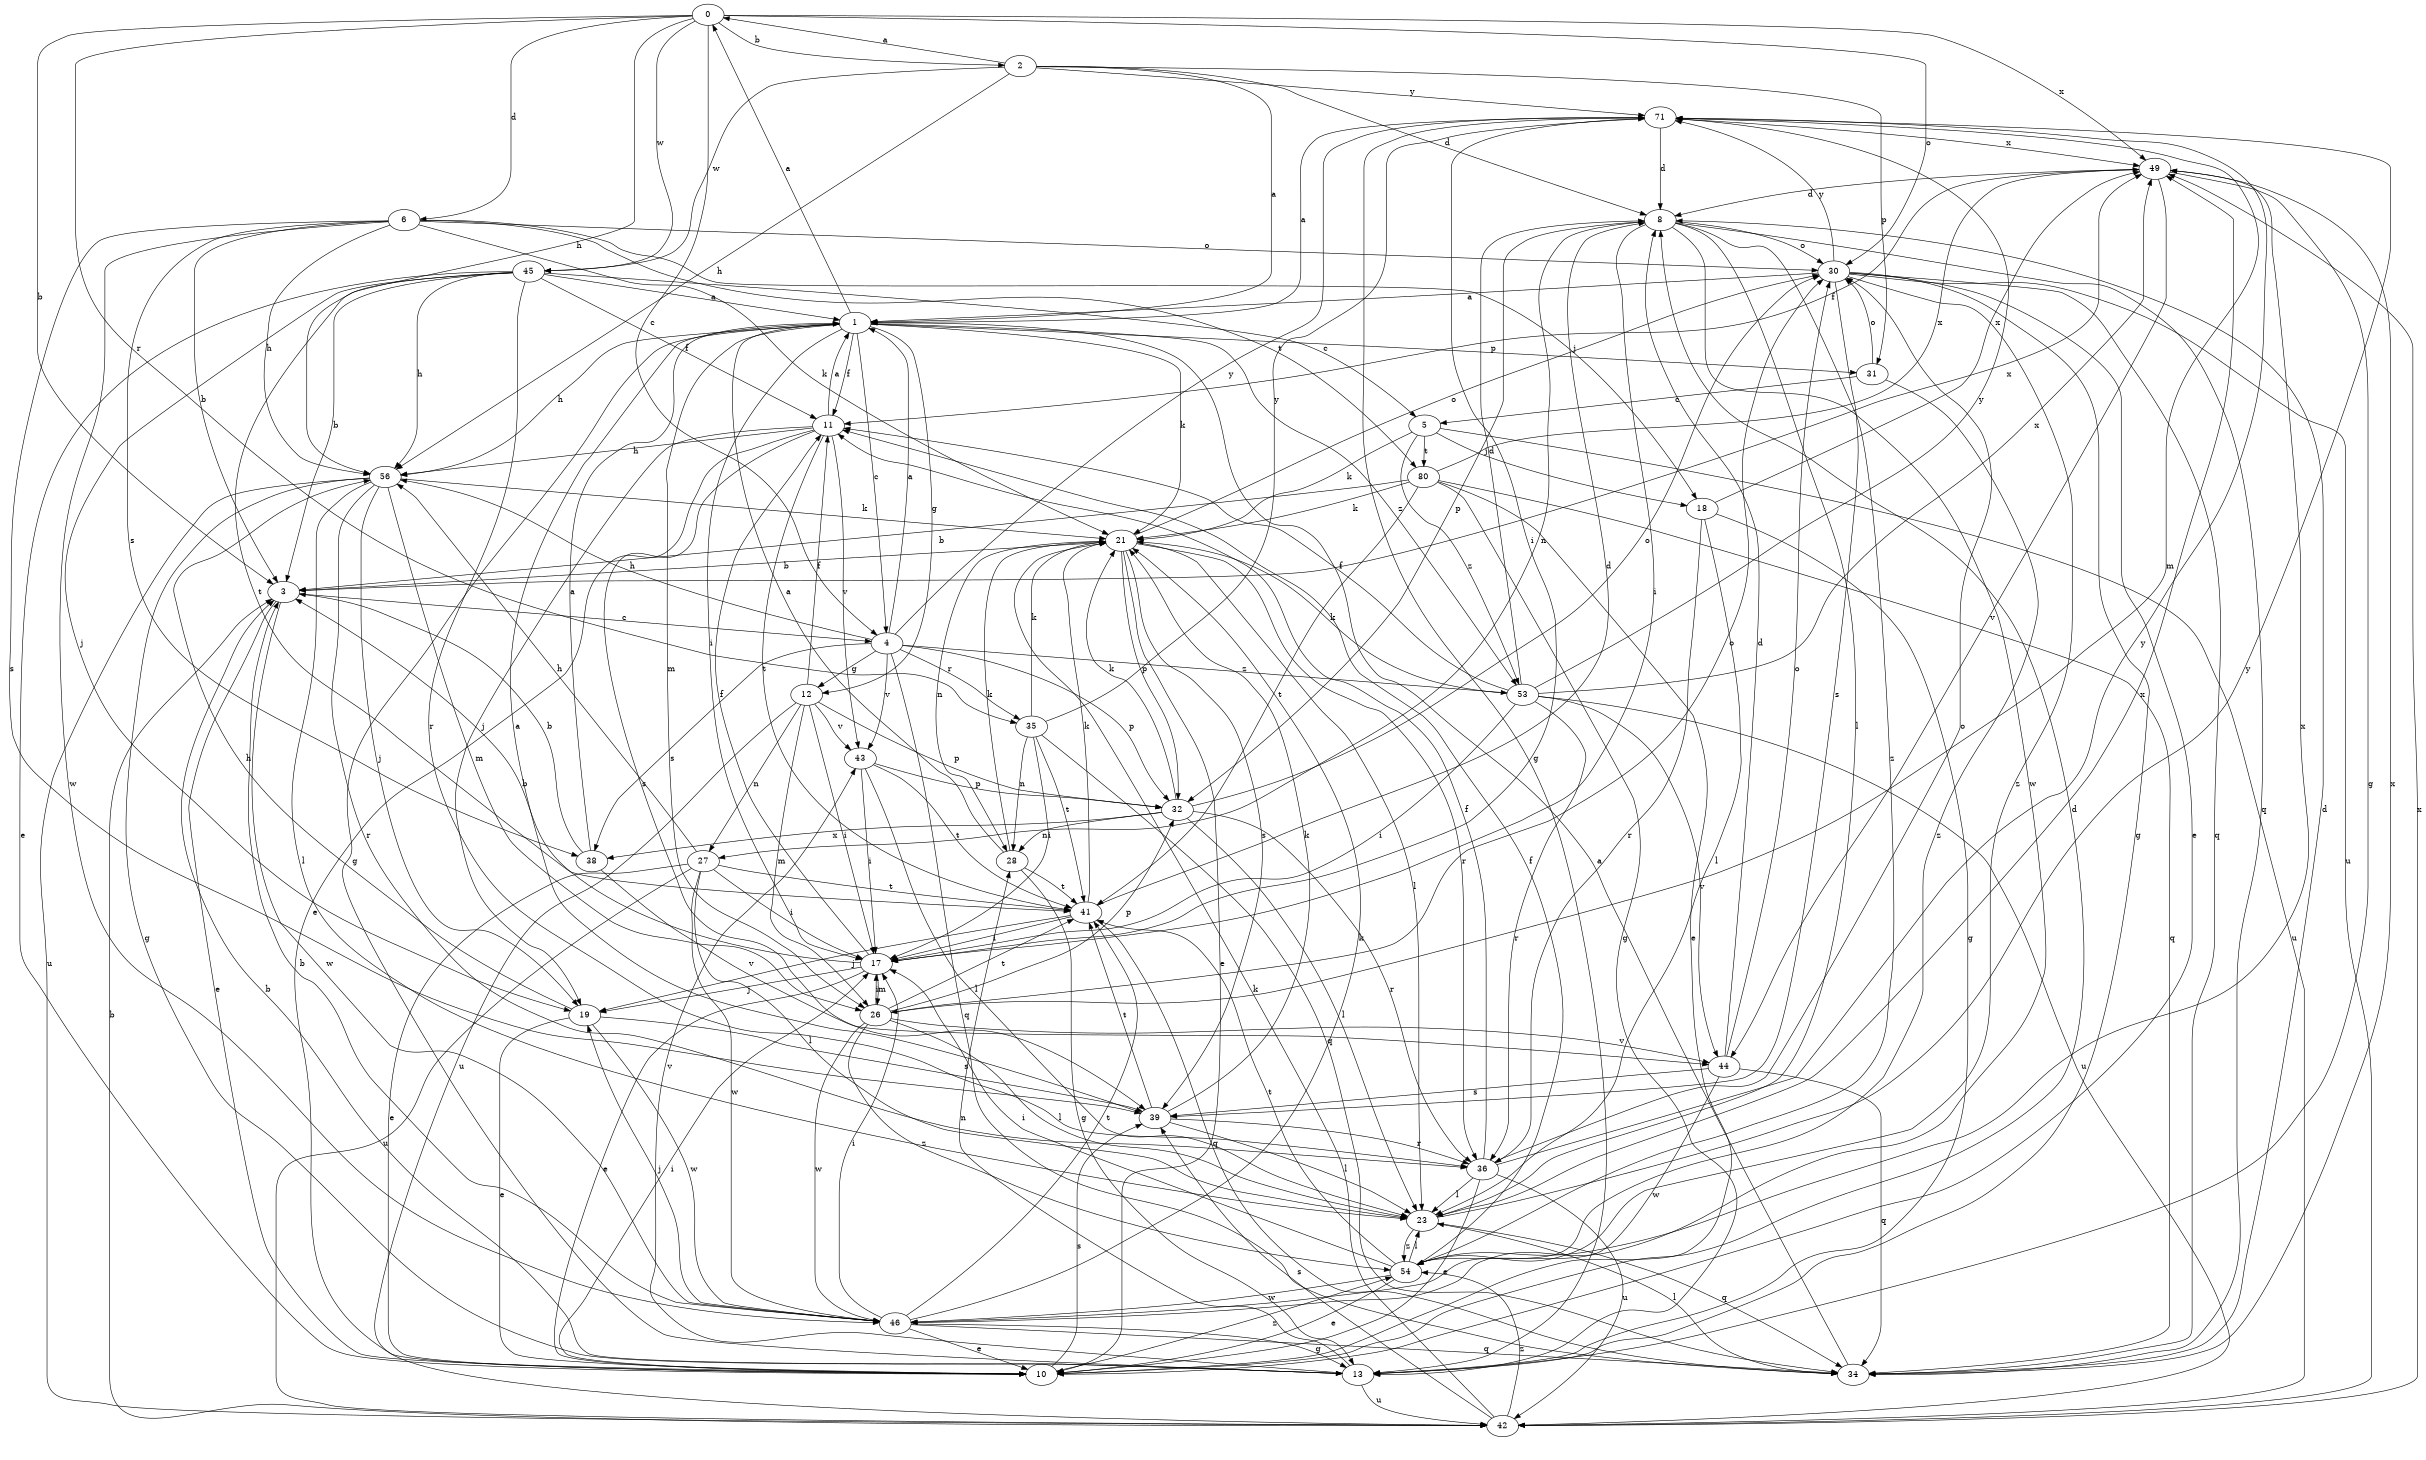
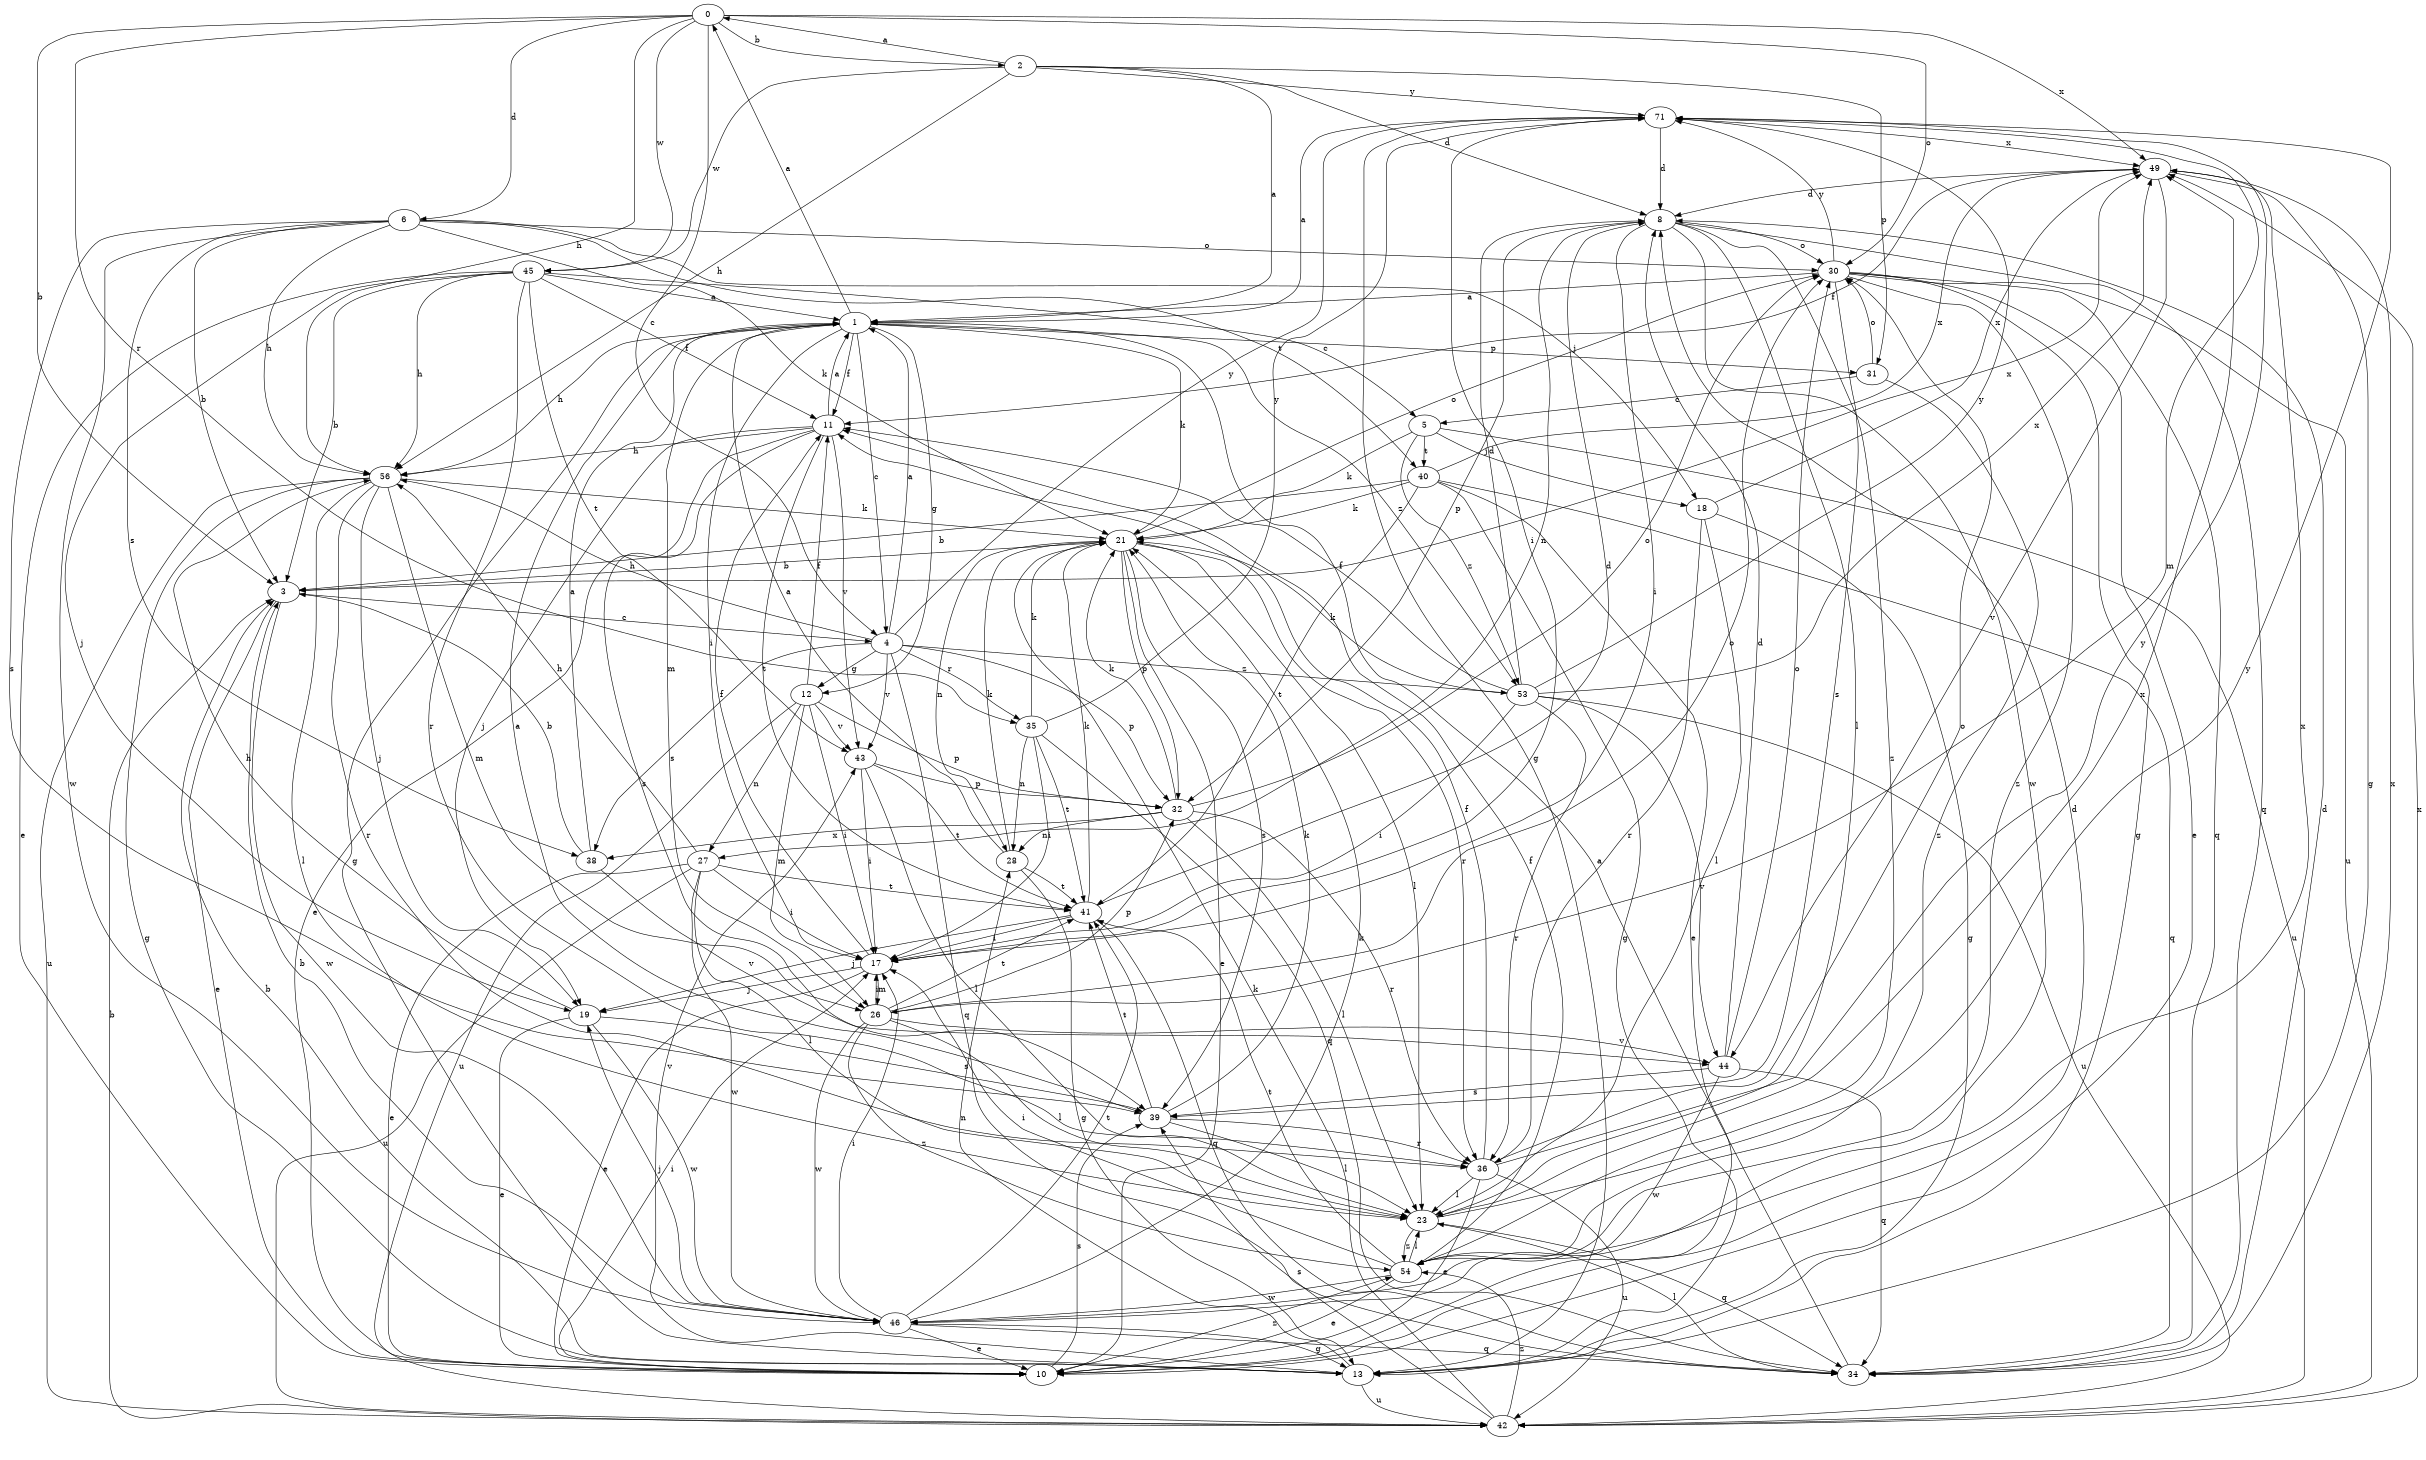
(1424, 477) -> (1424, 477)
(399, 739) -> (613, 545)
(580, 878) -> none
